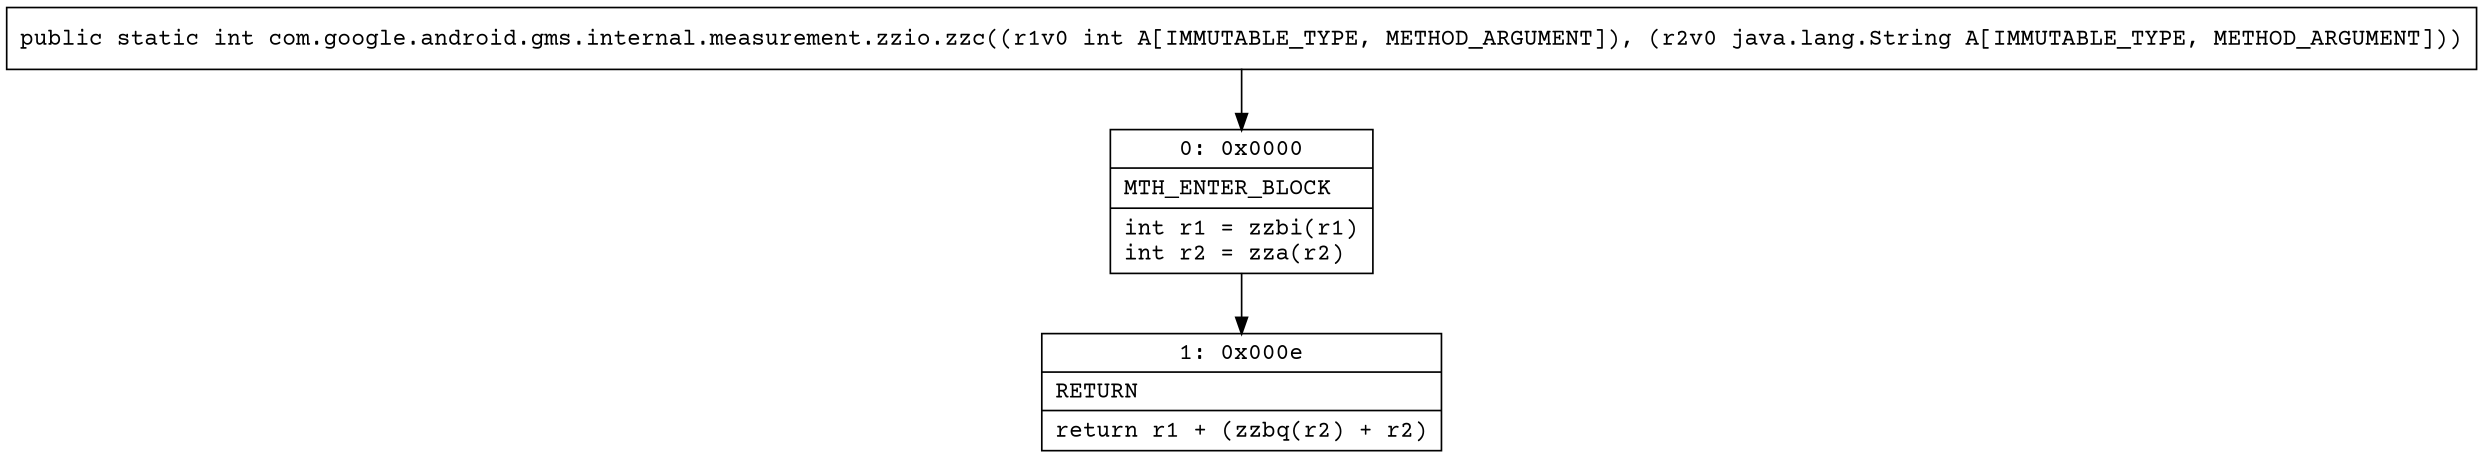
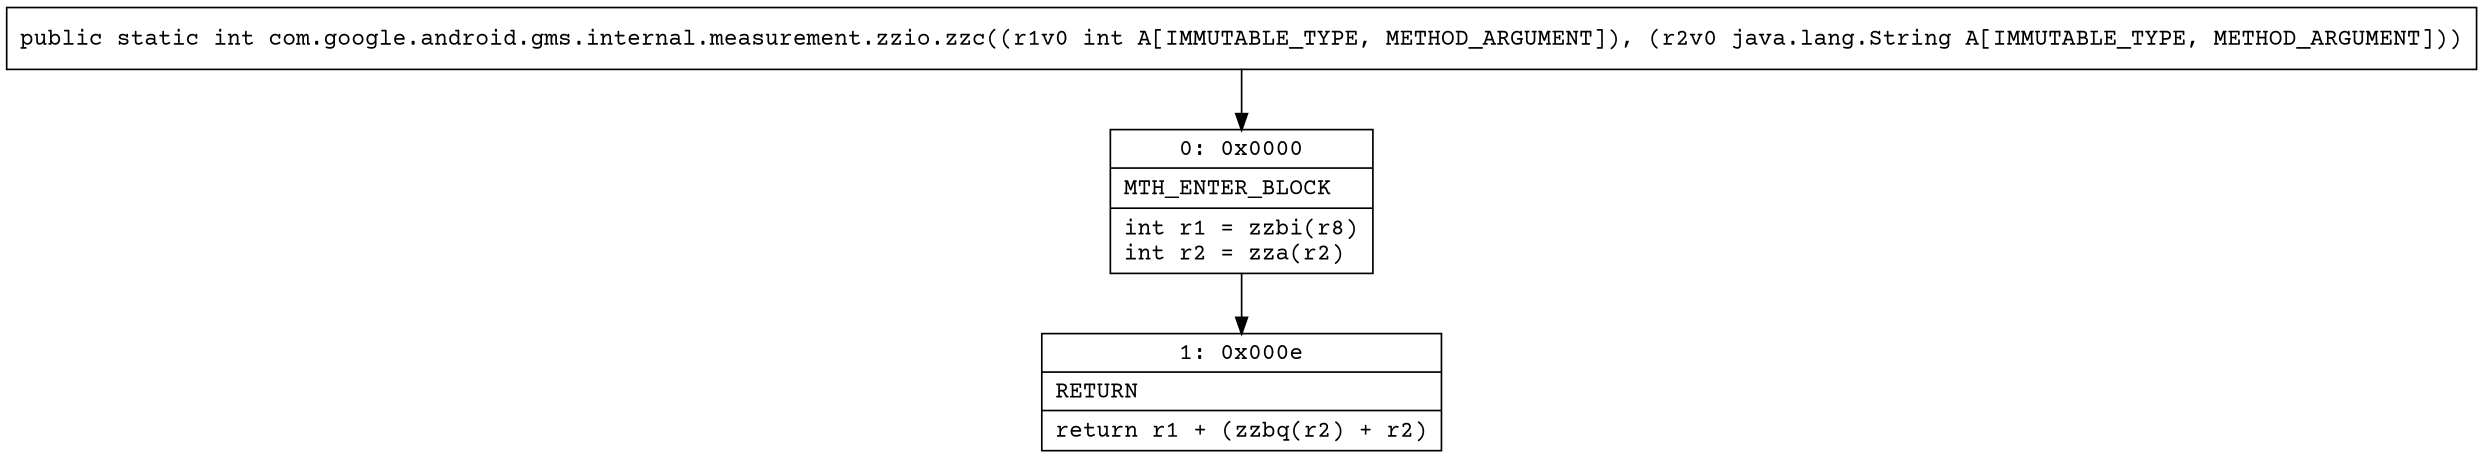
(1242, 227) -> (1242, 227)
